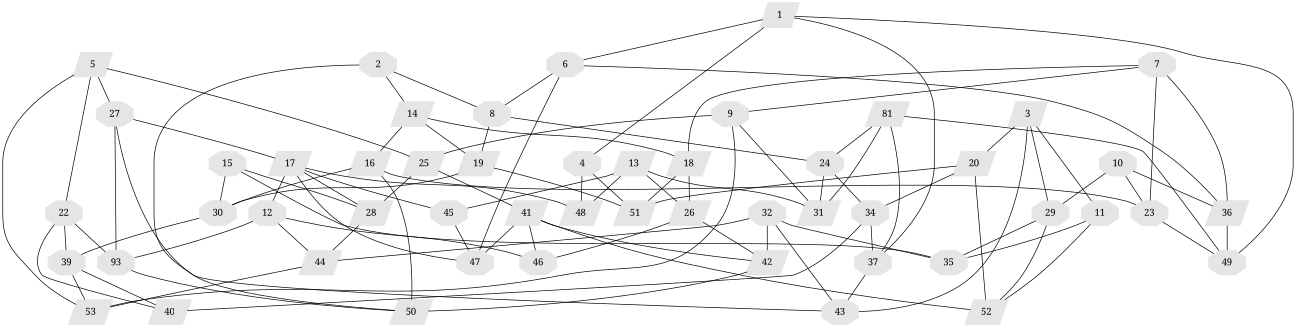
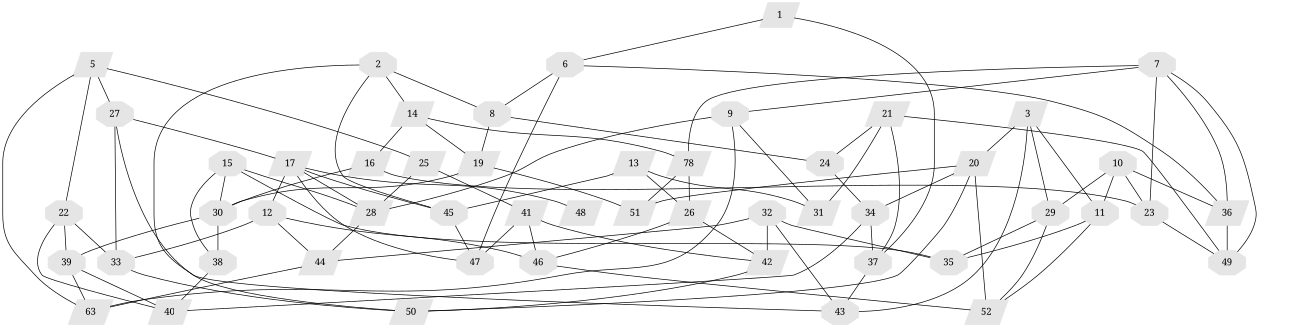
(1137, 43) -> (1240, 152)
(888, 114) -> (888, 114)
(597, 125) -> (548, 155)
none -> (337, 164)
(582, 164) -> none
(689, 164) -> (689, 164)
(611, 185) -> none
none -> (1109, 188)
(822, 191) -> none
(407, 232) -> (725, 297)
(116, 263) -> (116, 263)
none -> (218, 263)
(775, 282) -> (753, 289)
(91, 312) -> (91, 312)
